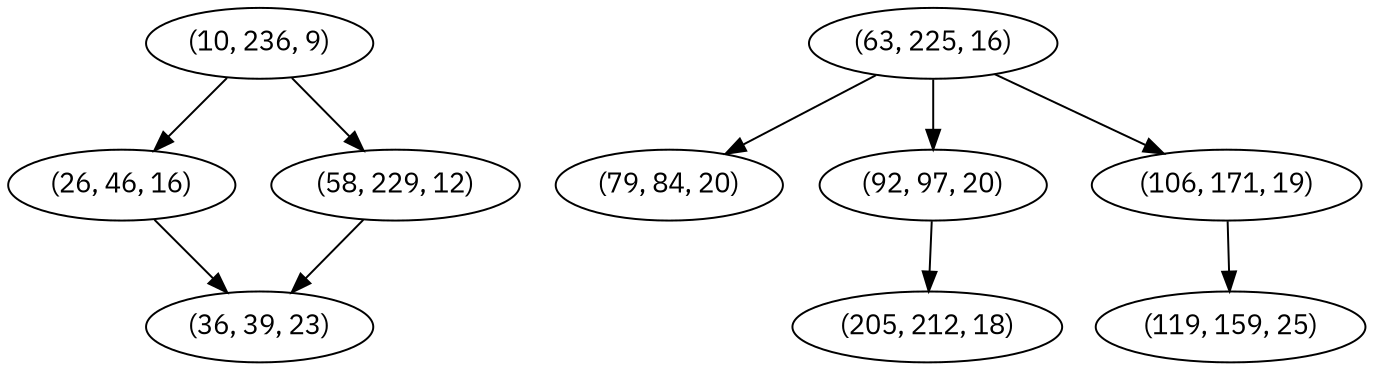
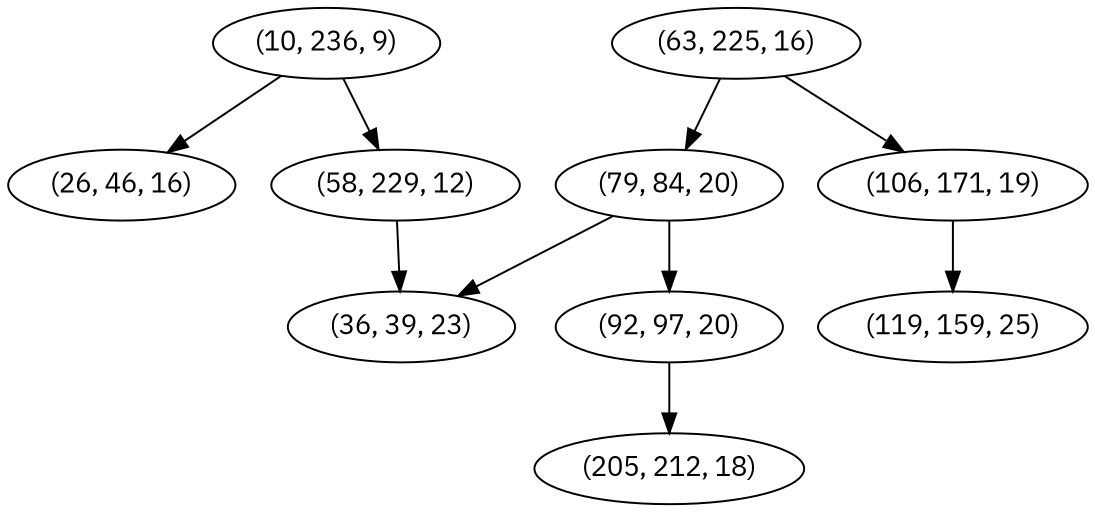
(933, 105) -> (669, 246)
(184, 249) -> (545, 251)
